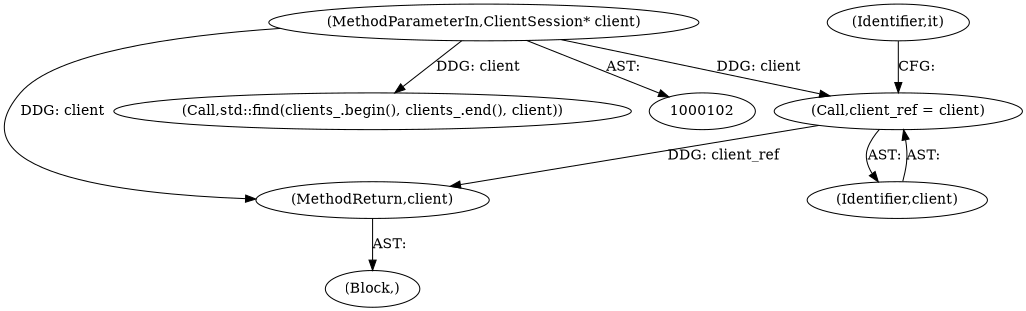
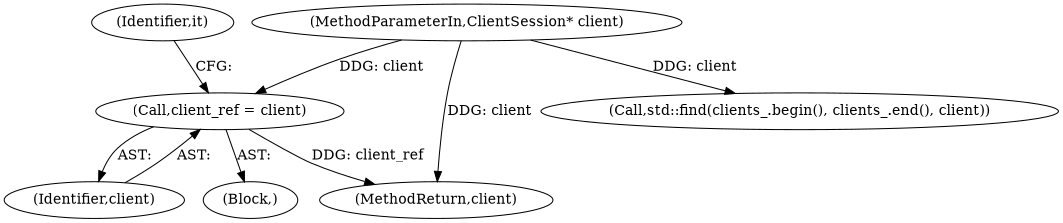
(702, 111) -> none
(373, 239) -> (234, 151)
